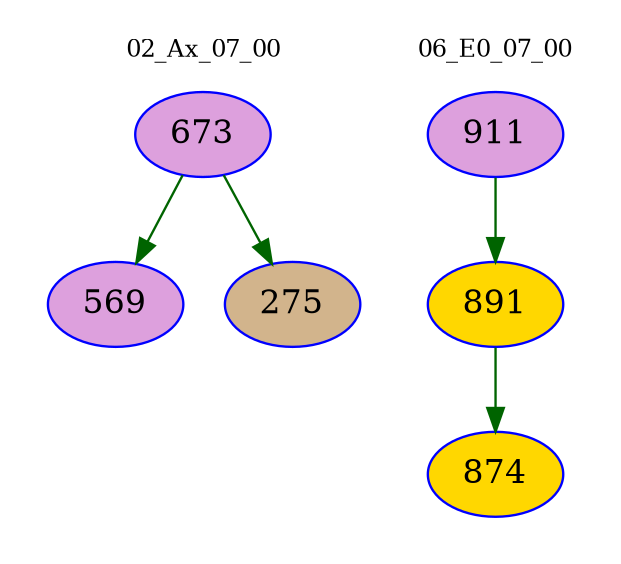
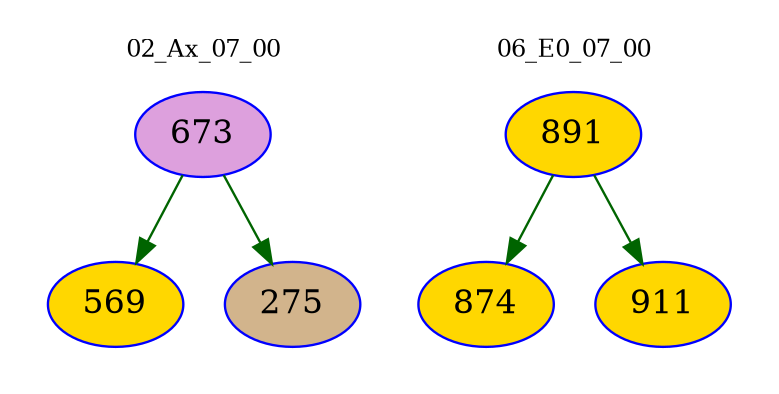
(496, 135) -> (663, 304)
(496, 208) -> (613, 209)
(116, 304) -> (116, 304)
